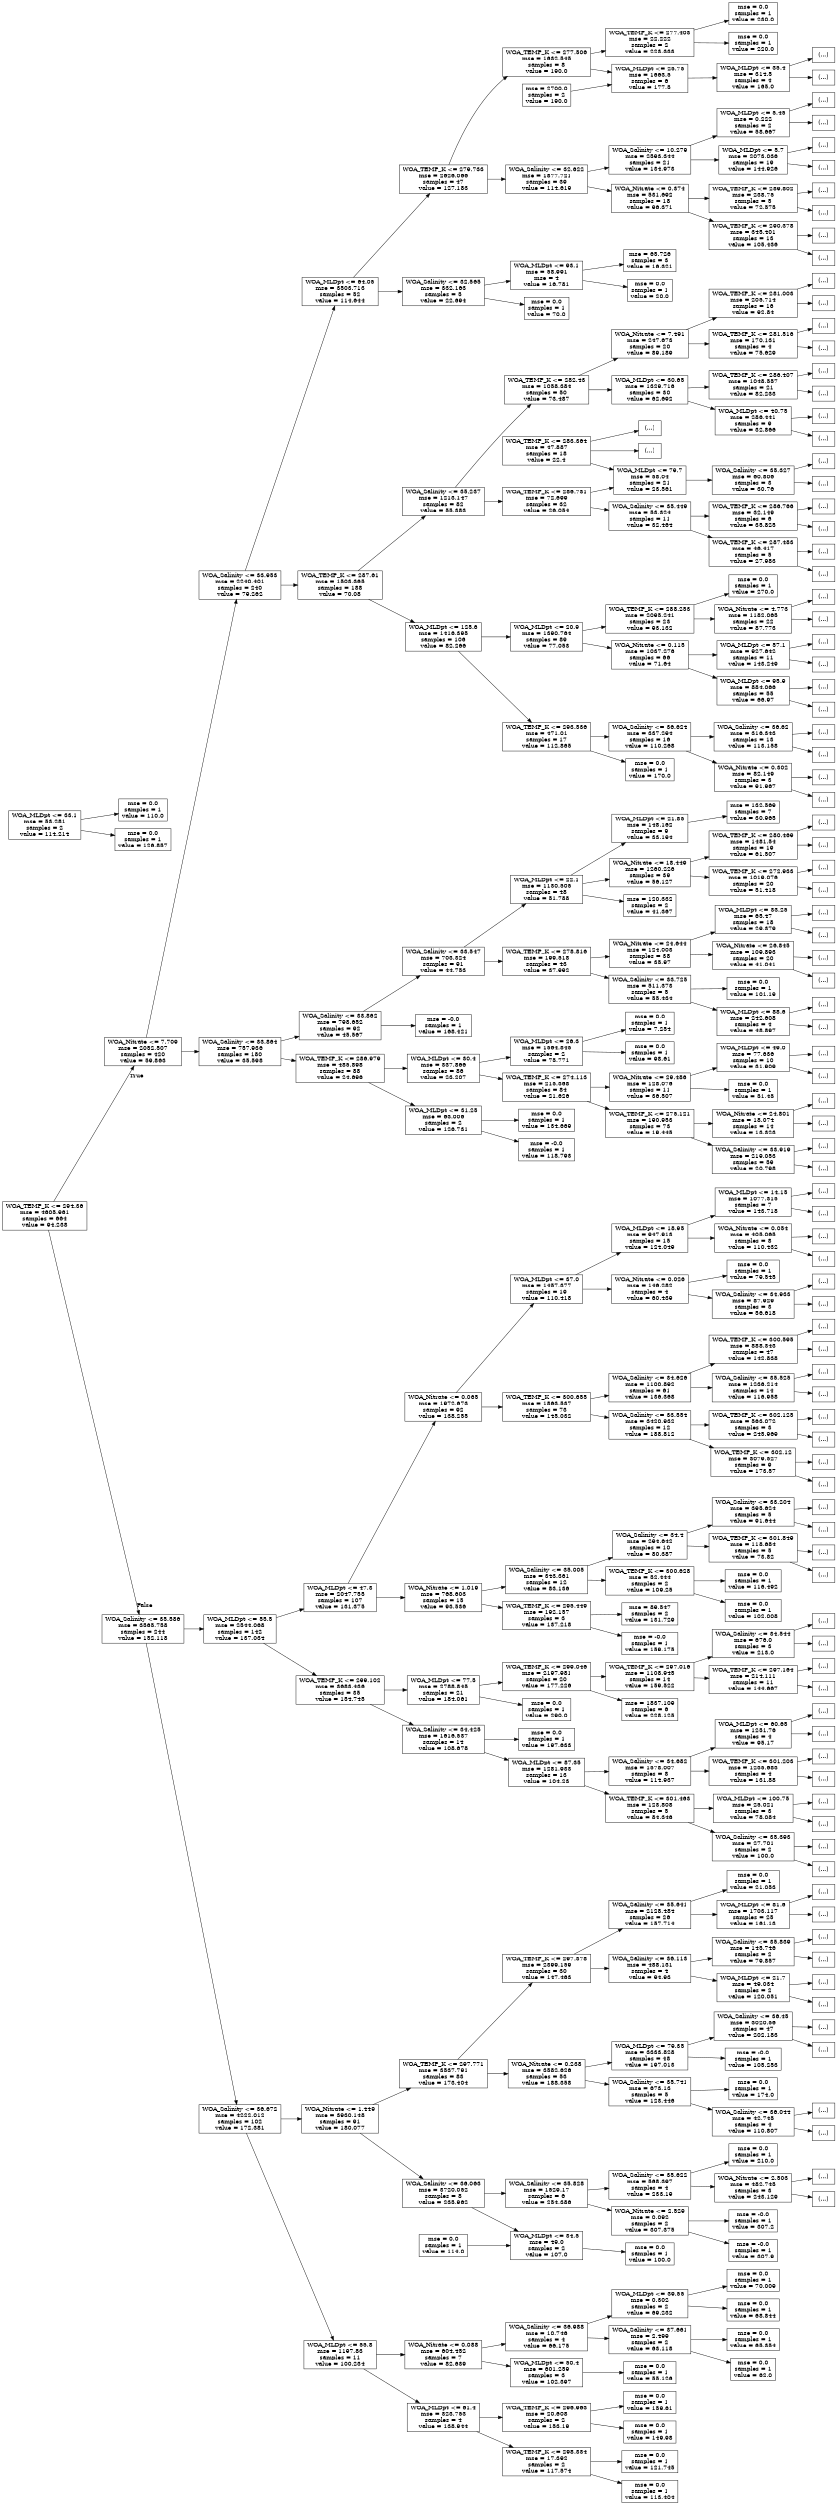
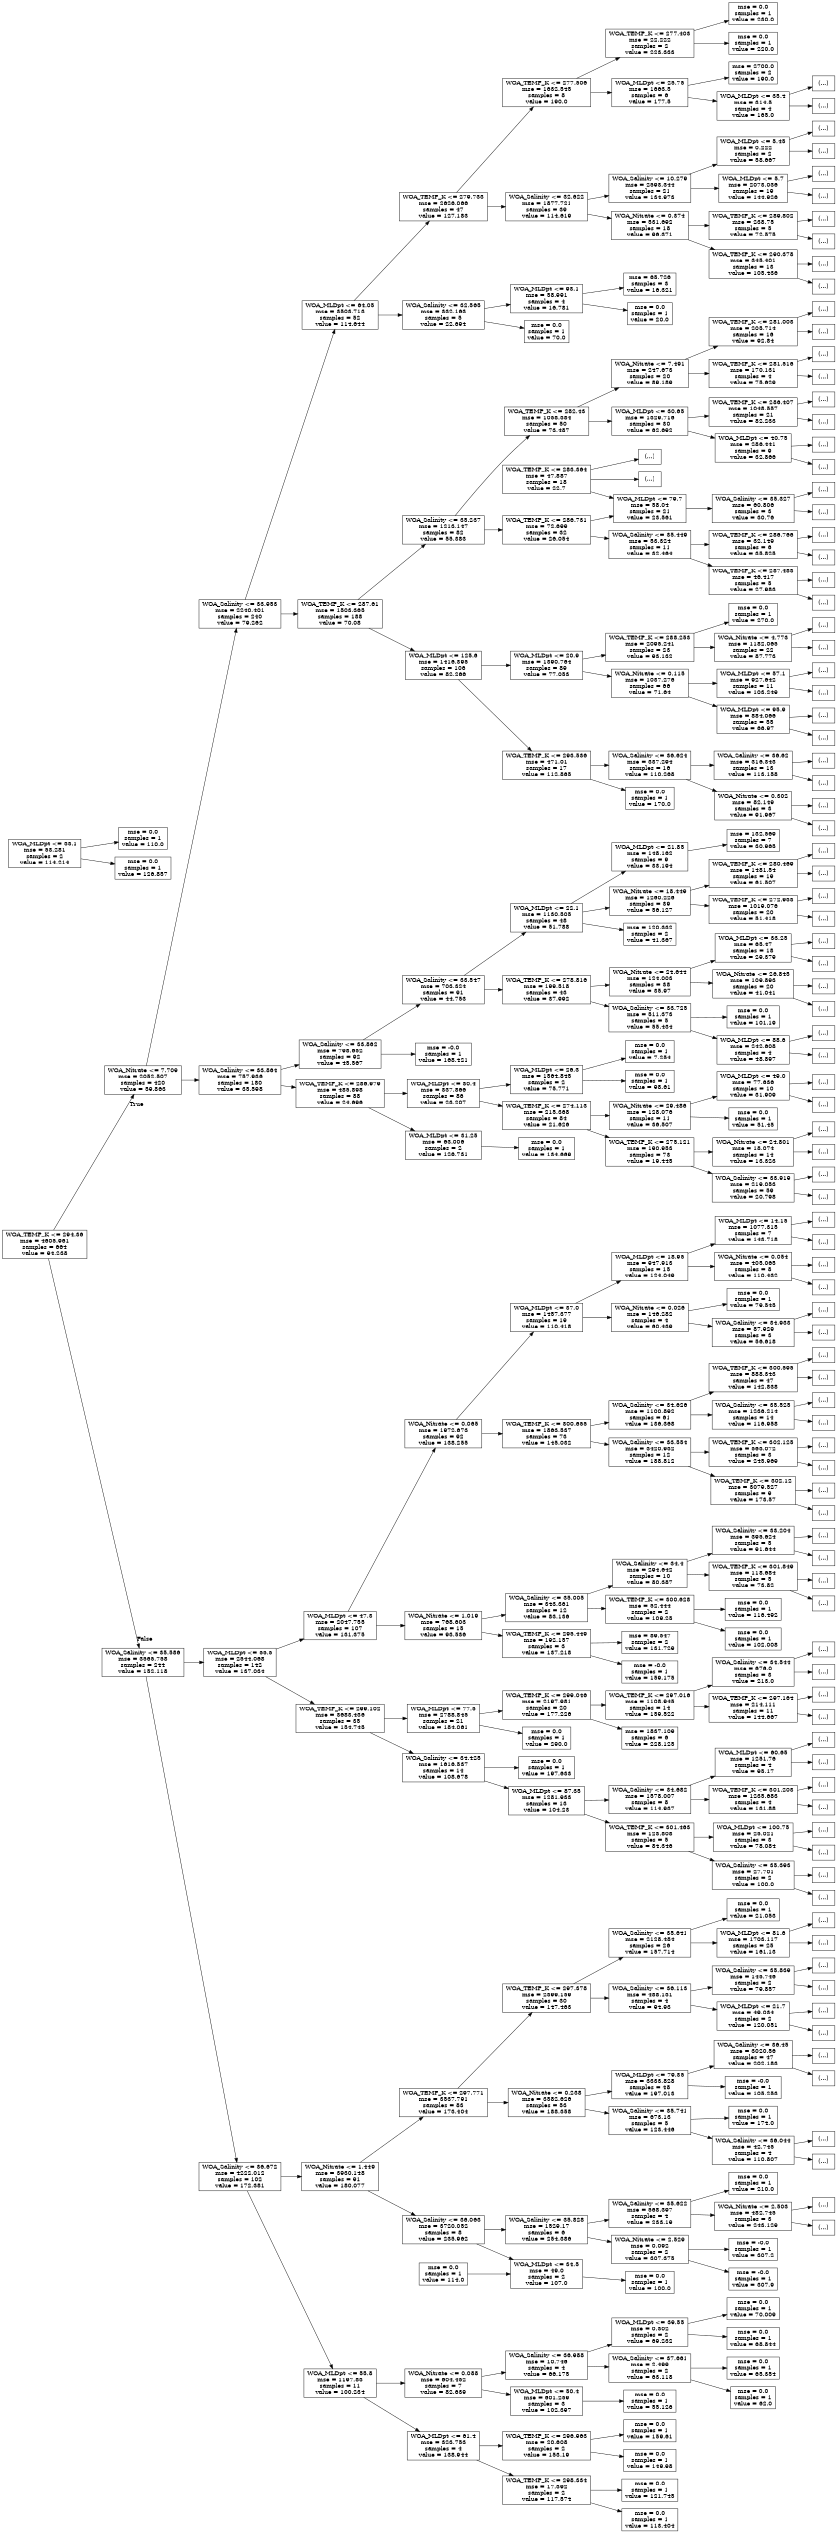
(589, 88) -> (706, 82)
(547, 275) -> (547, 299)
(547, 451) -> (547, 479)
(753, 655) -> (753, 683)
(547, 1150) -> none
